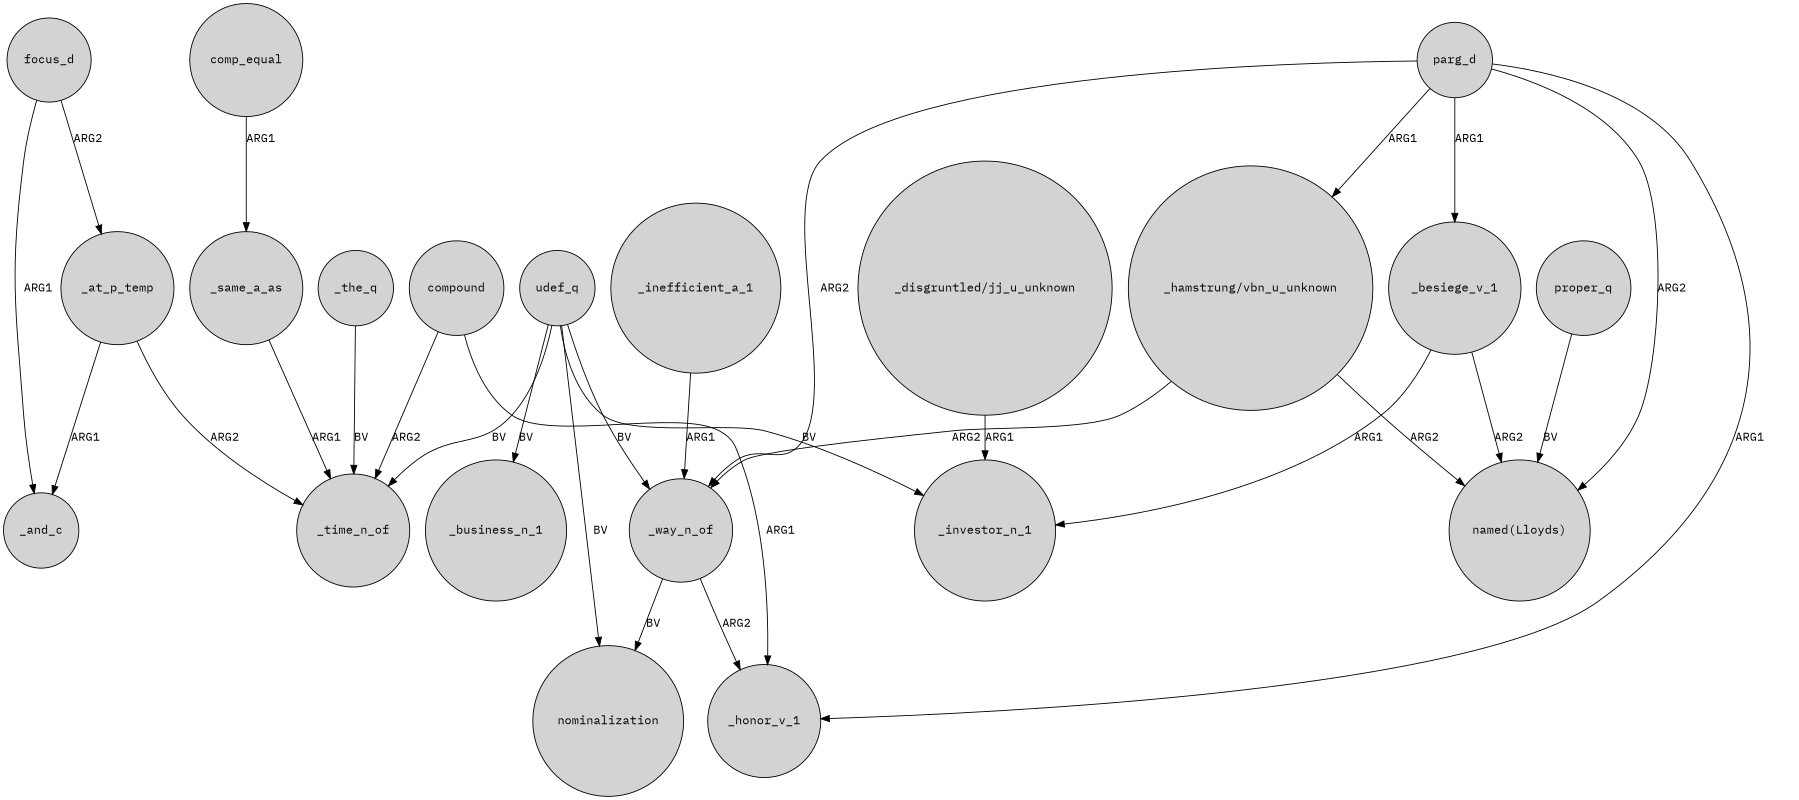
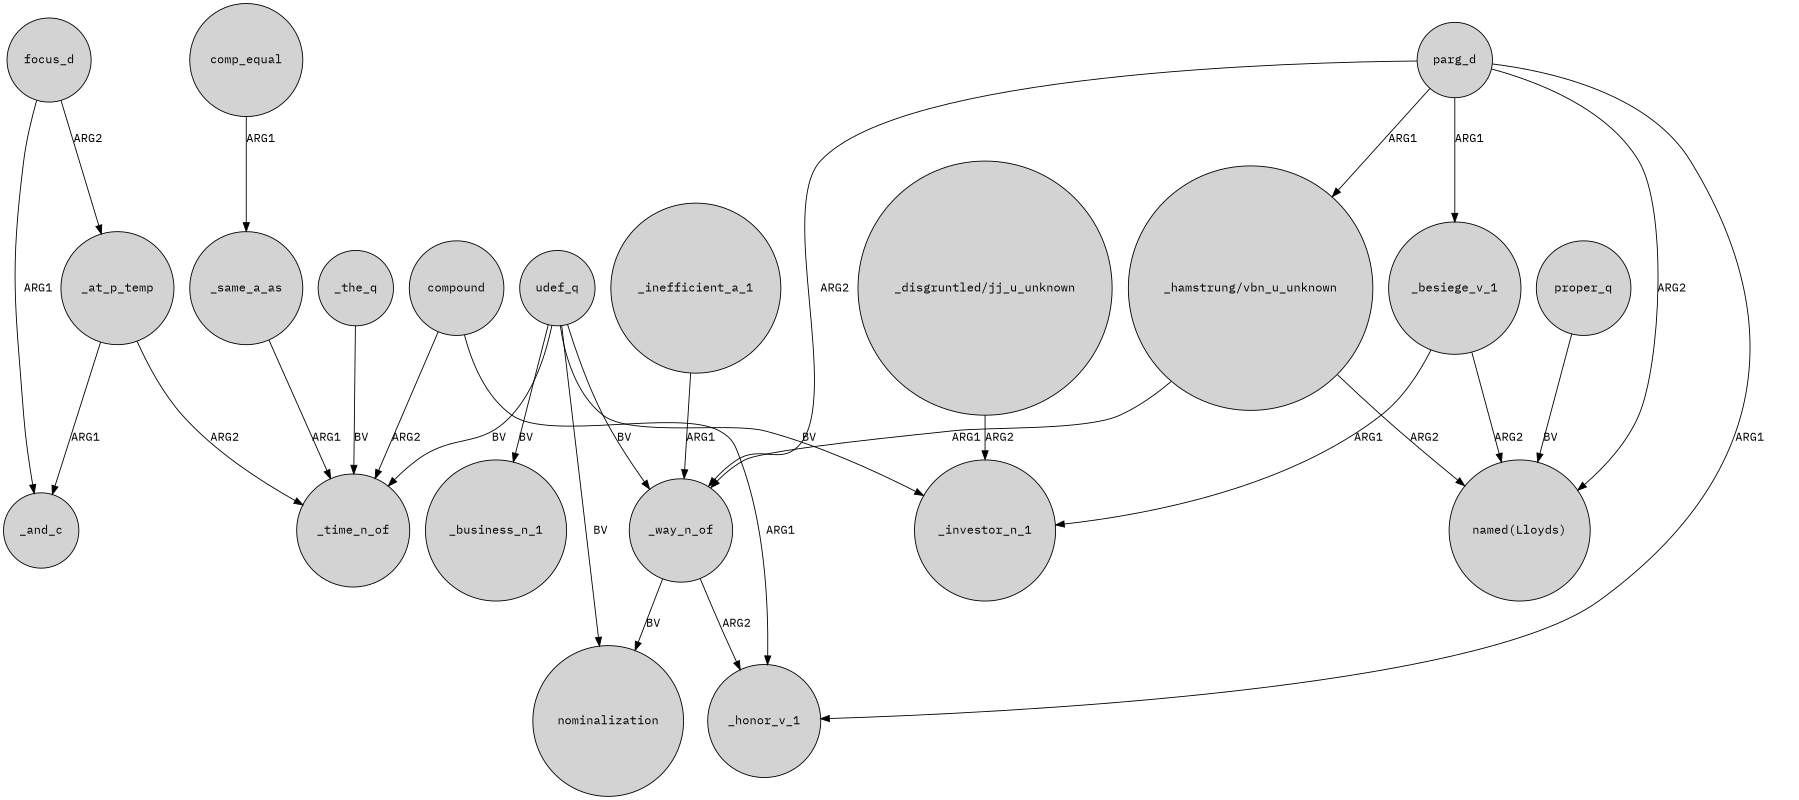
(967, 438) -> (967, 438)
(1000, 438) -> (1000, 438)
